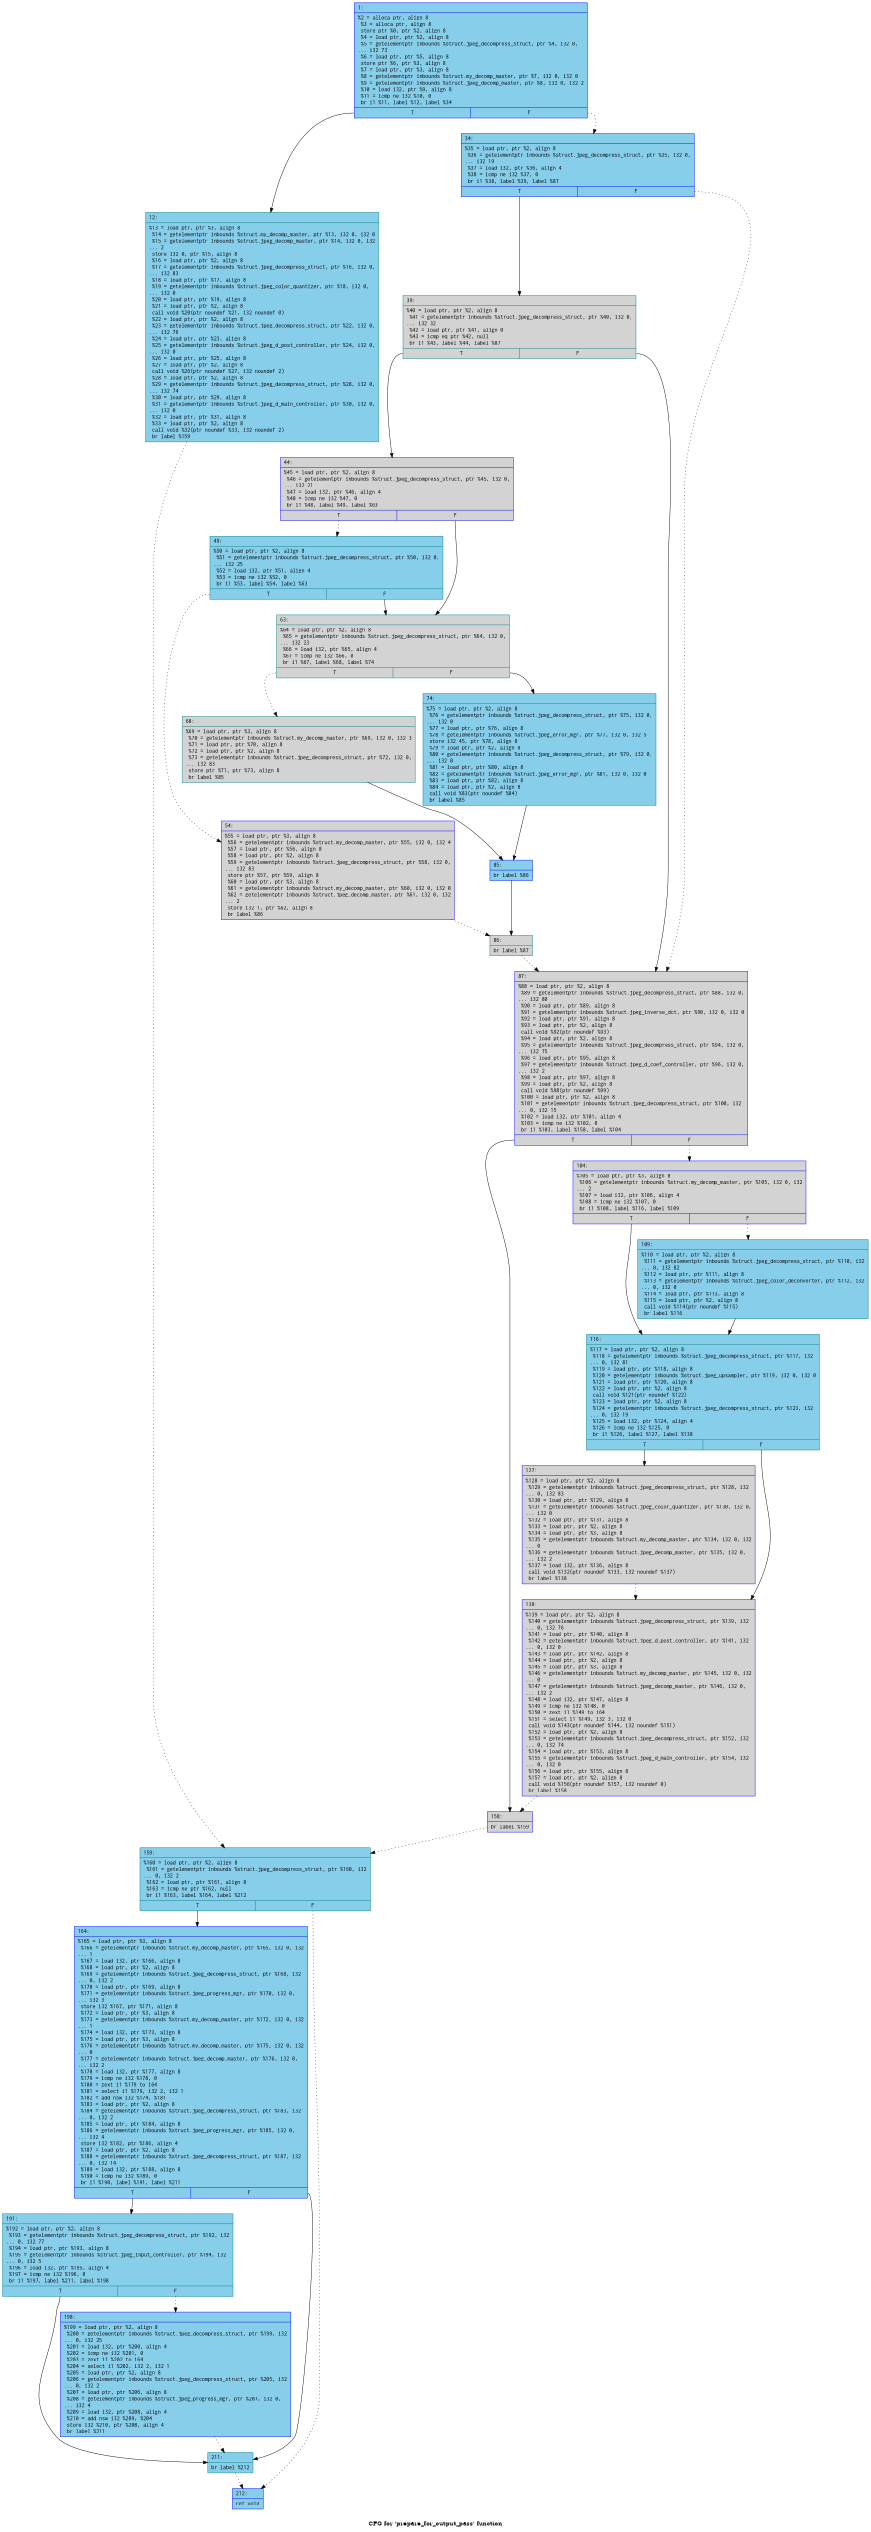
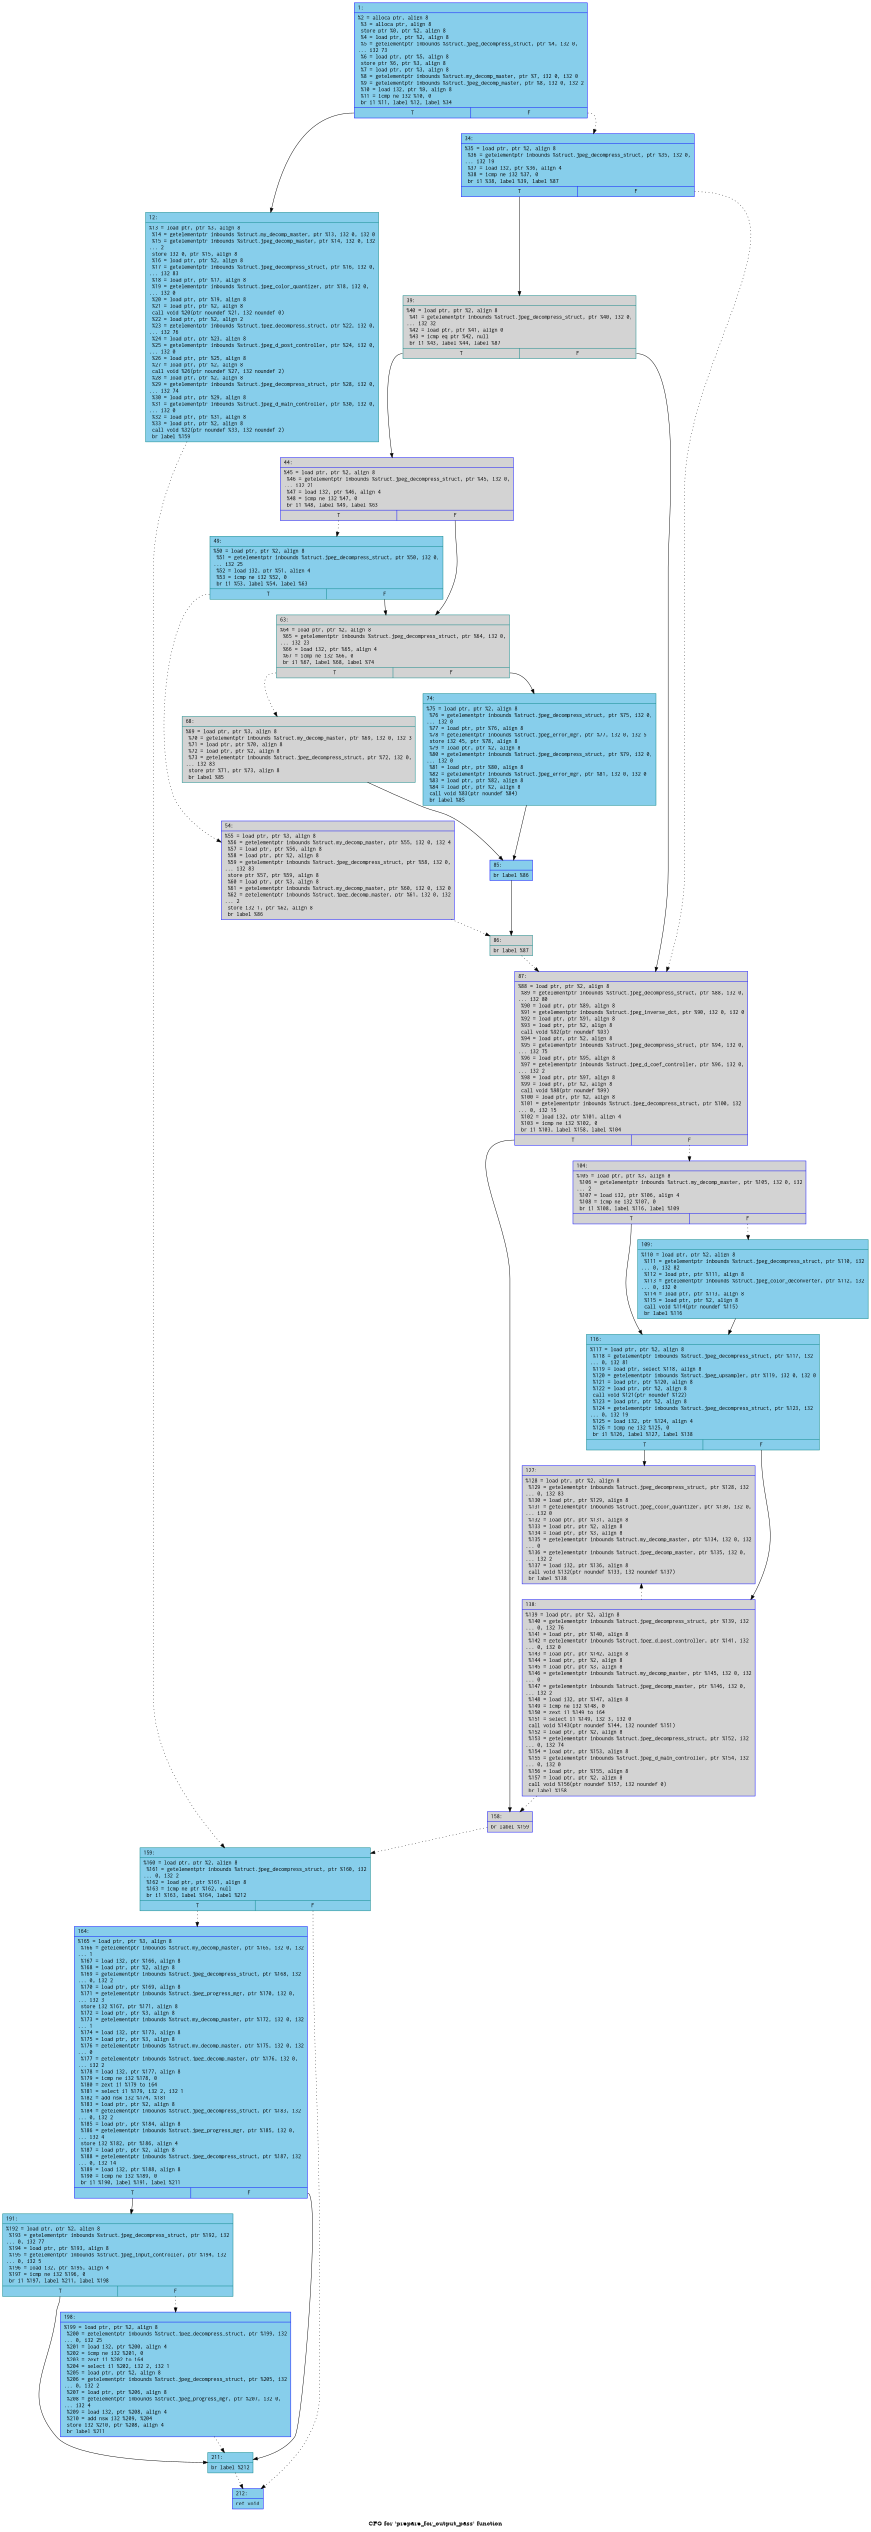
(196, 319) -> (196, 319)
(641, 1369) -> (646, 1369)
(636, 1590) -> (641, 1594)
(197, 1917) -> (197, 1917)
